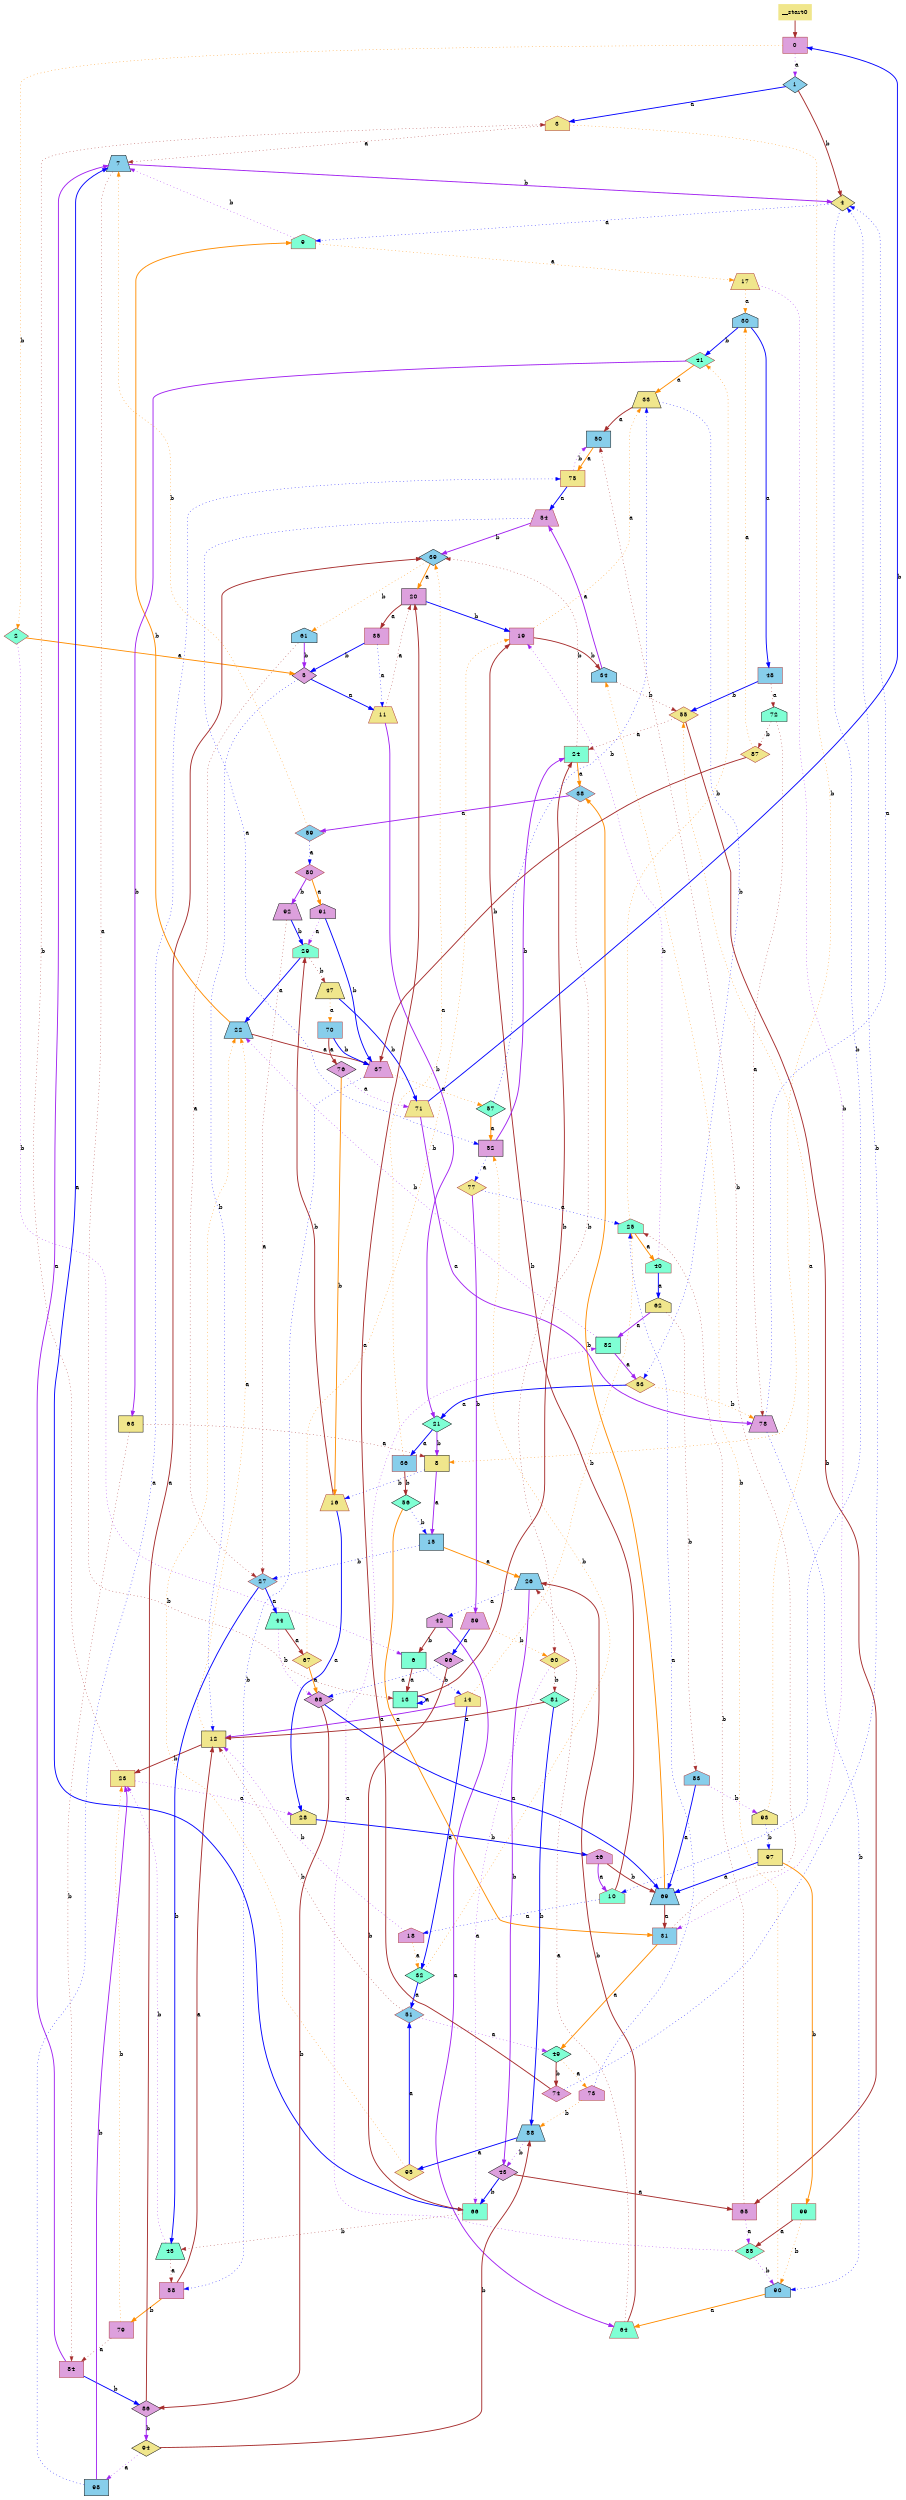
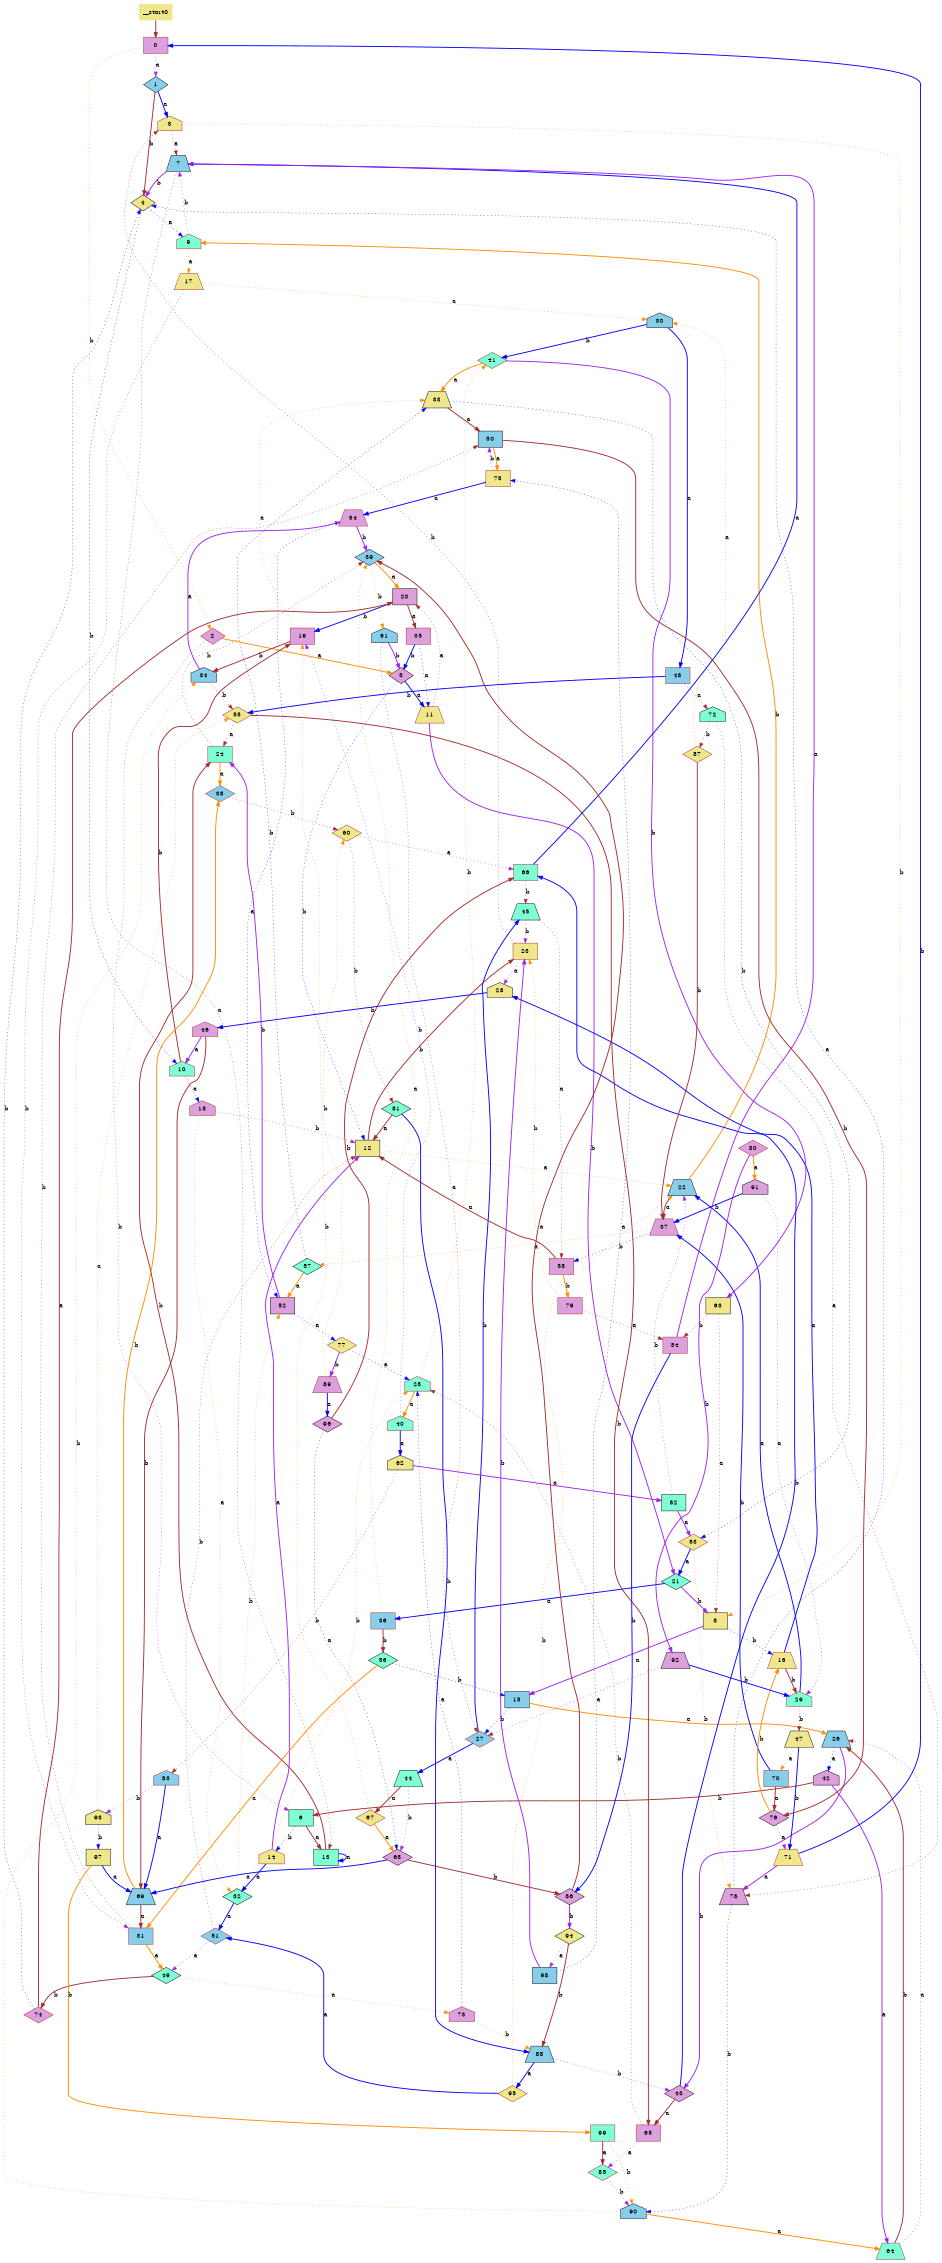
(16, 636) -> (213, 636)
(310, 833) -> none
none -> (809, 1070)
(335, 1903) -> none
